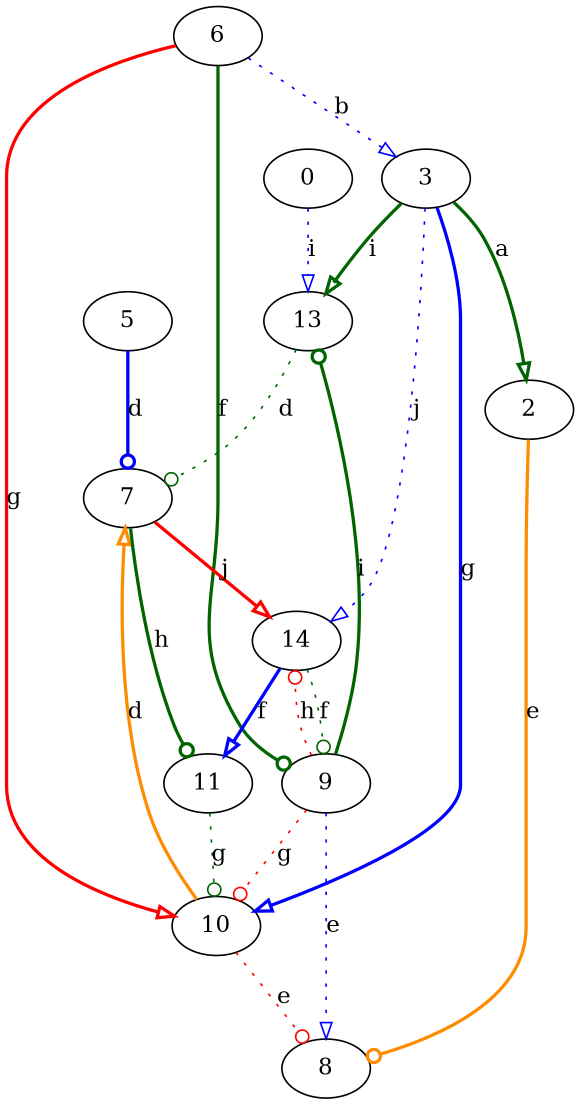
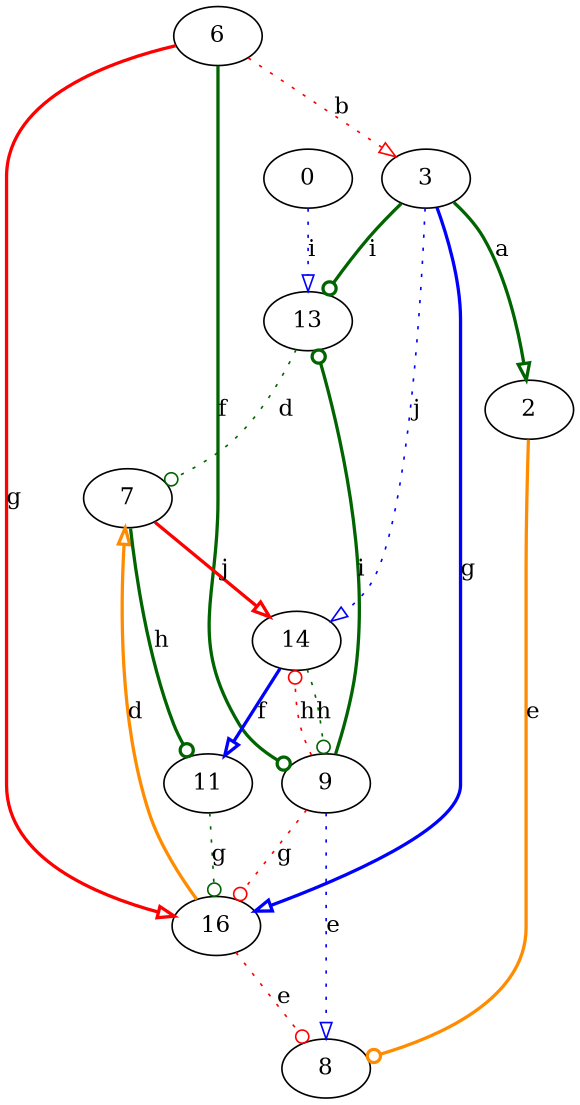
(315, 103) -> (315, 103)
(366, 241) -> (366, 241)
(128, 321) -> none
(324, 712) -> (324, 712)
(216, 926) -> (216, 926)
